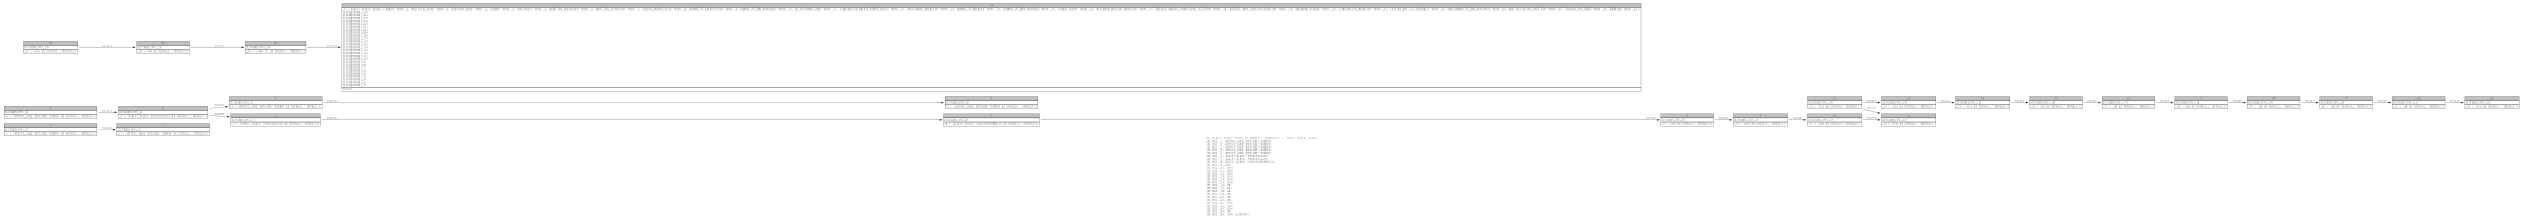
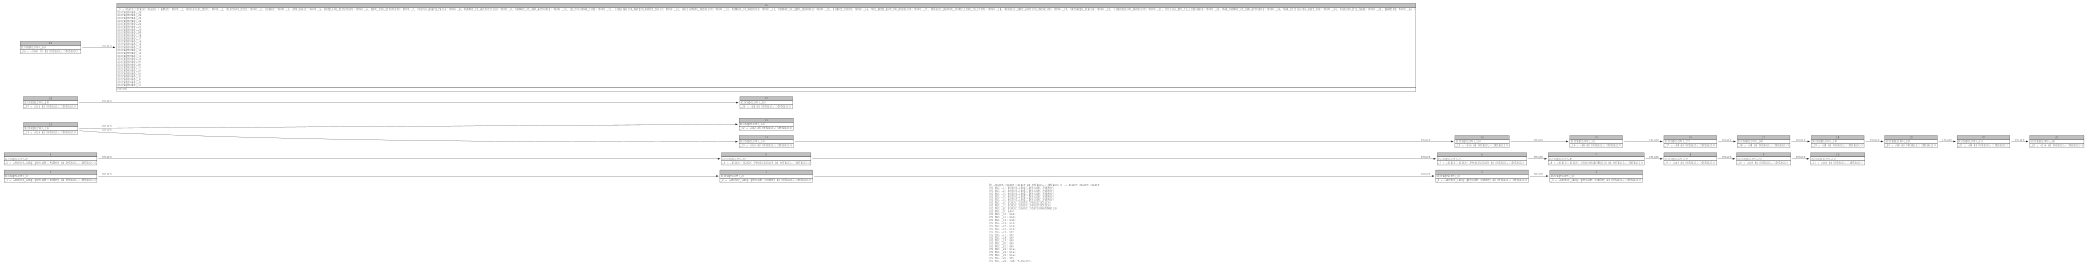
(216, 47) -> none
(218, 108) -> (1123, 176)
(1871, 120) -> none
